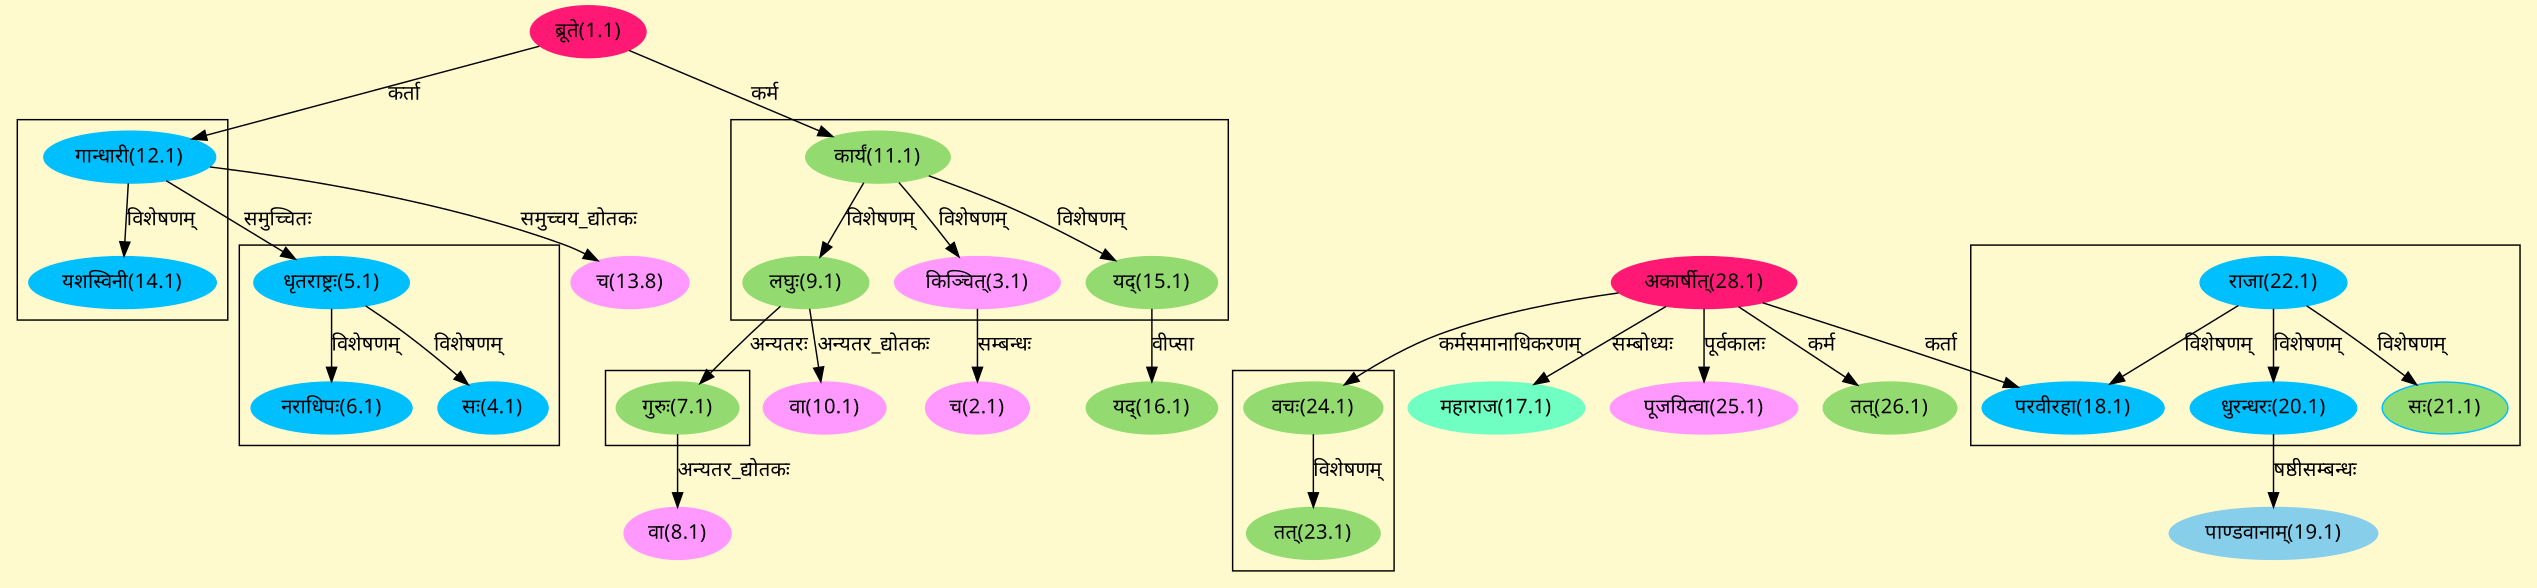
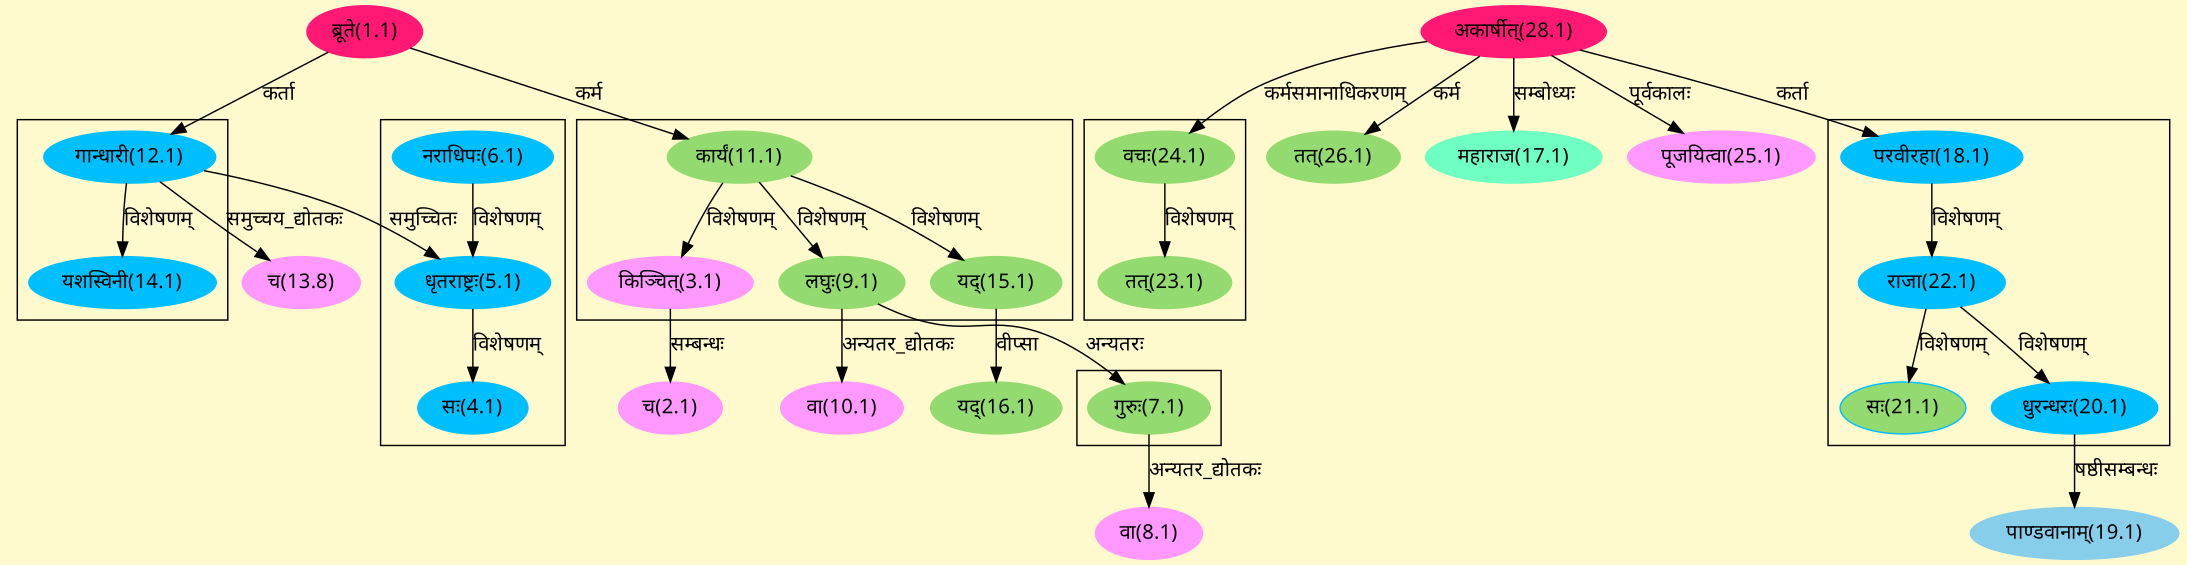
(332, 338) -> (473, 213)
(2180, 341) -> (1932, 213)
